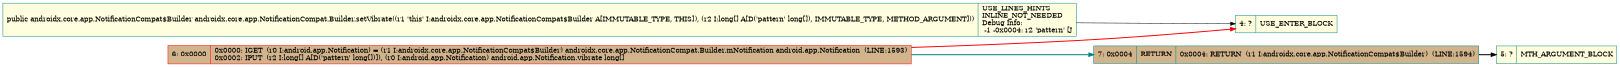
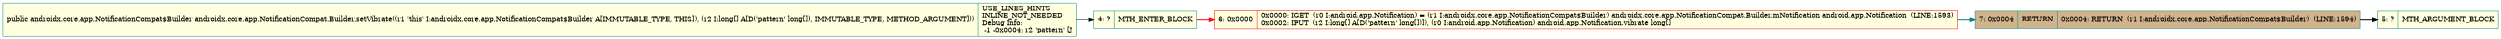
(1296, 24) -> (1155, 19)
(1071, 41) -> (1203, 20)
(540, 55) -> (1586, 20)
